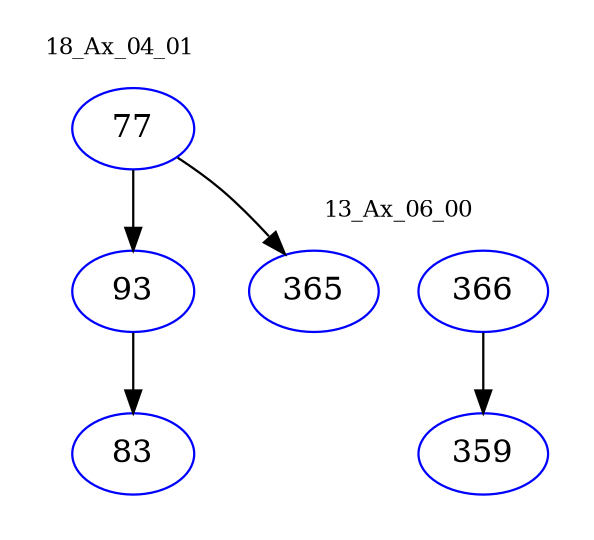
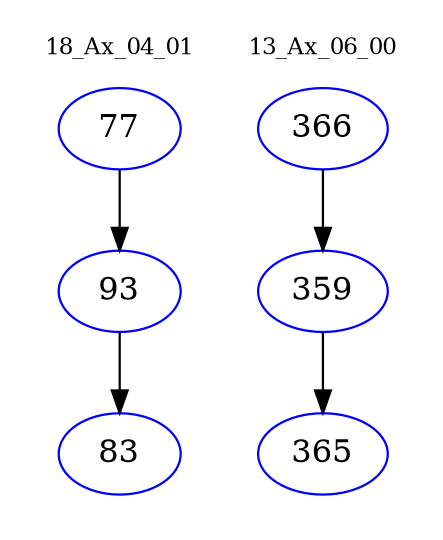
(246, 212) -> (323, 362)
